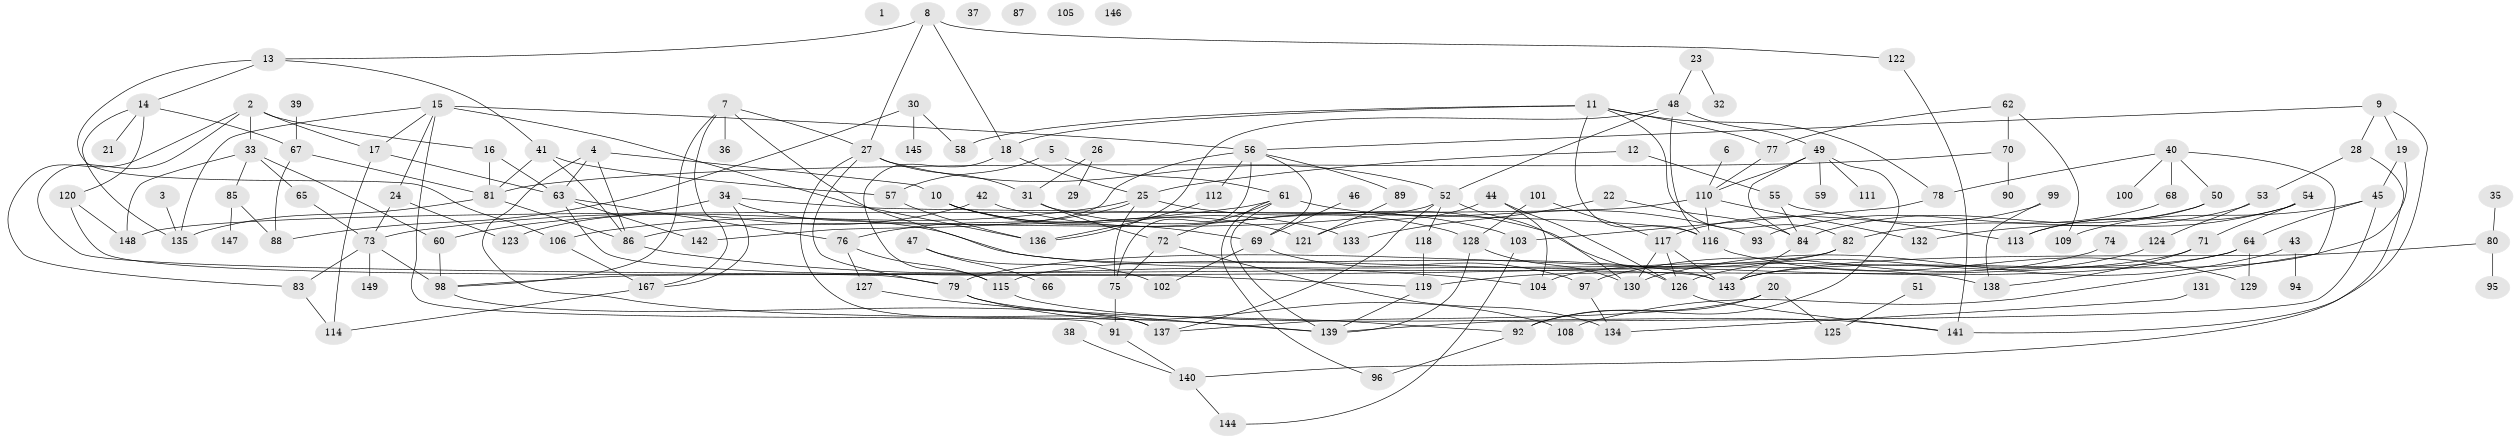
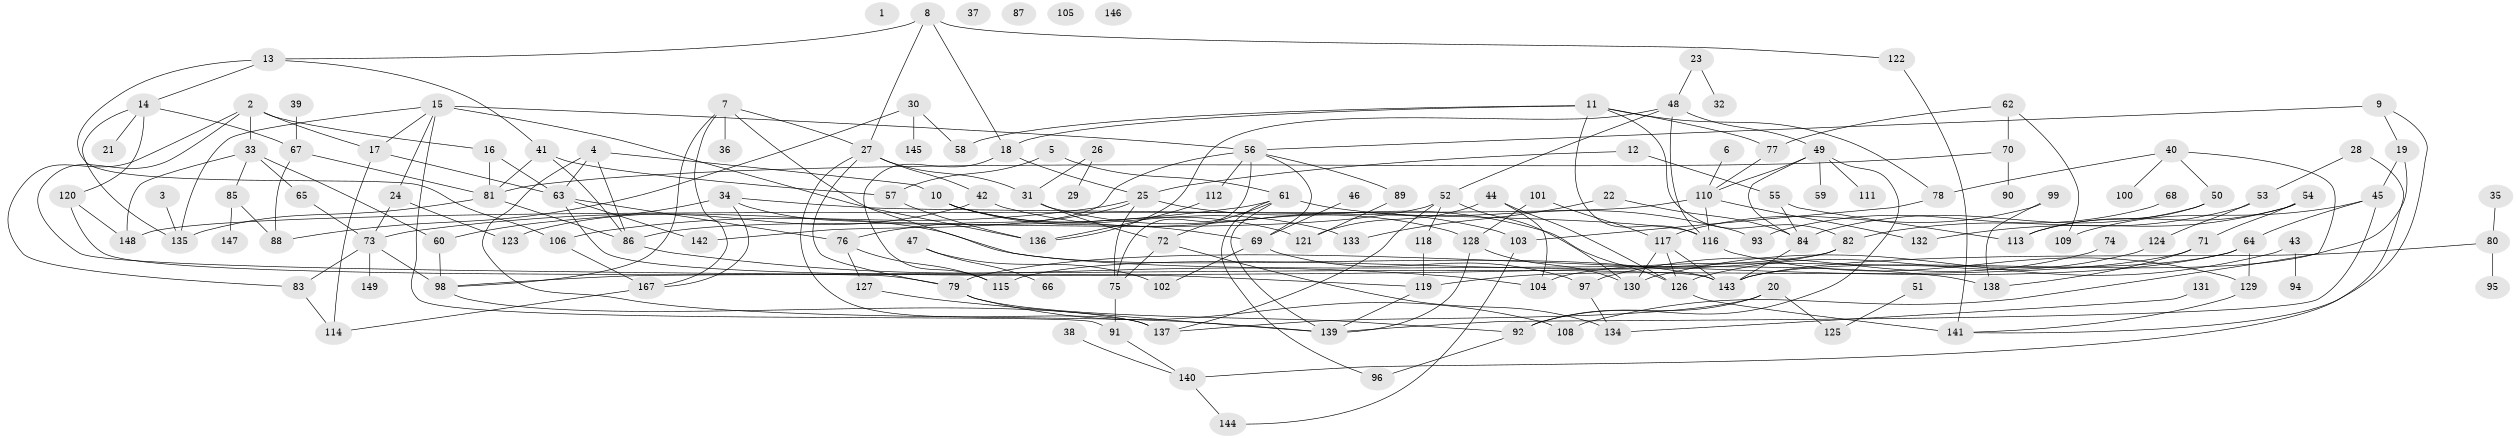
(2368, 128) -> none
(1170, 172) -> (925, 174)
(2172, 174) -> none
(1476, 321) -> (2106, 322)
